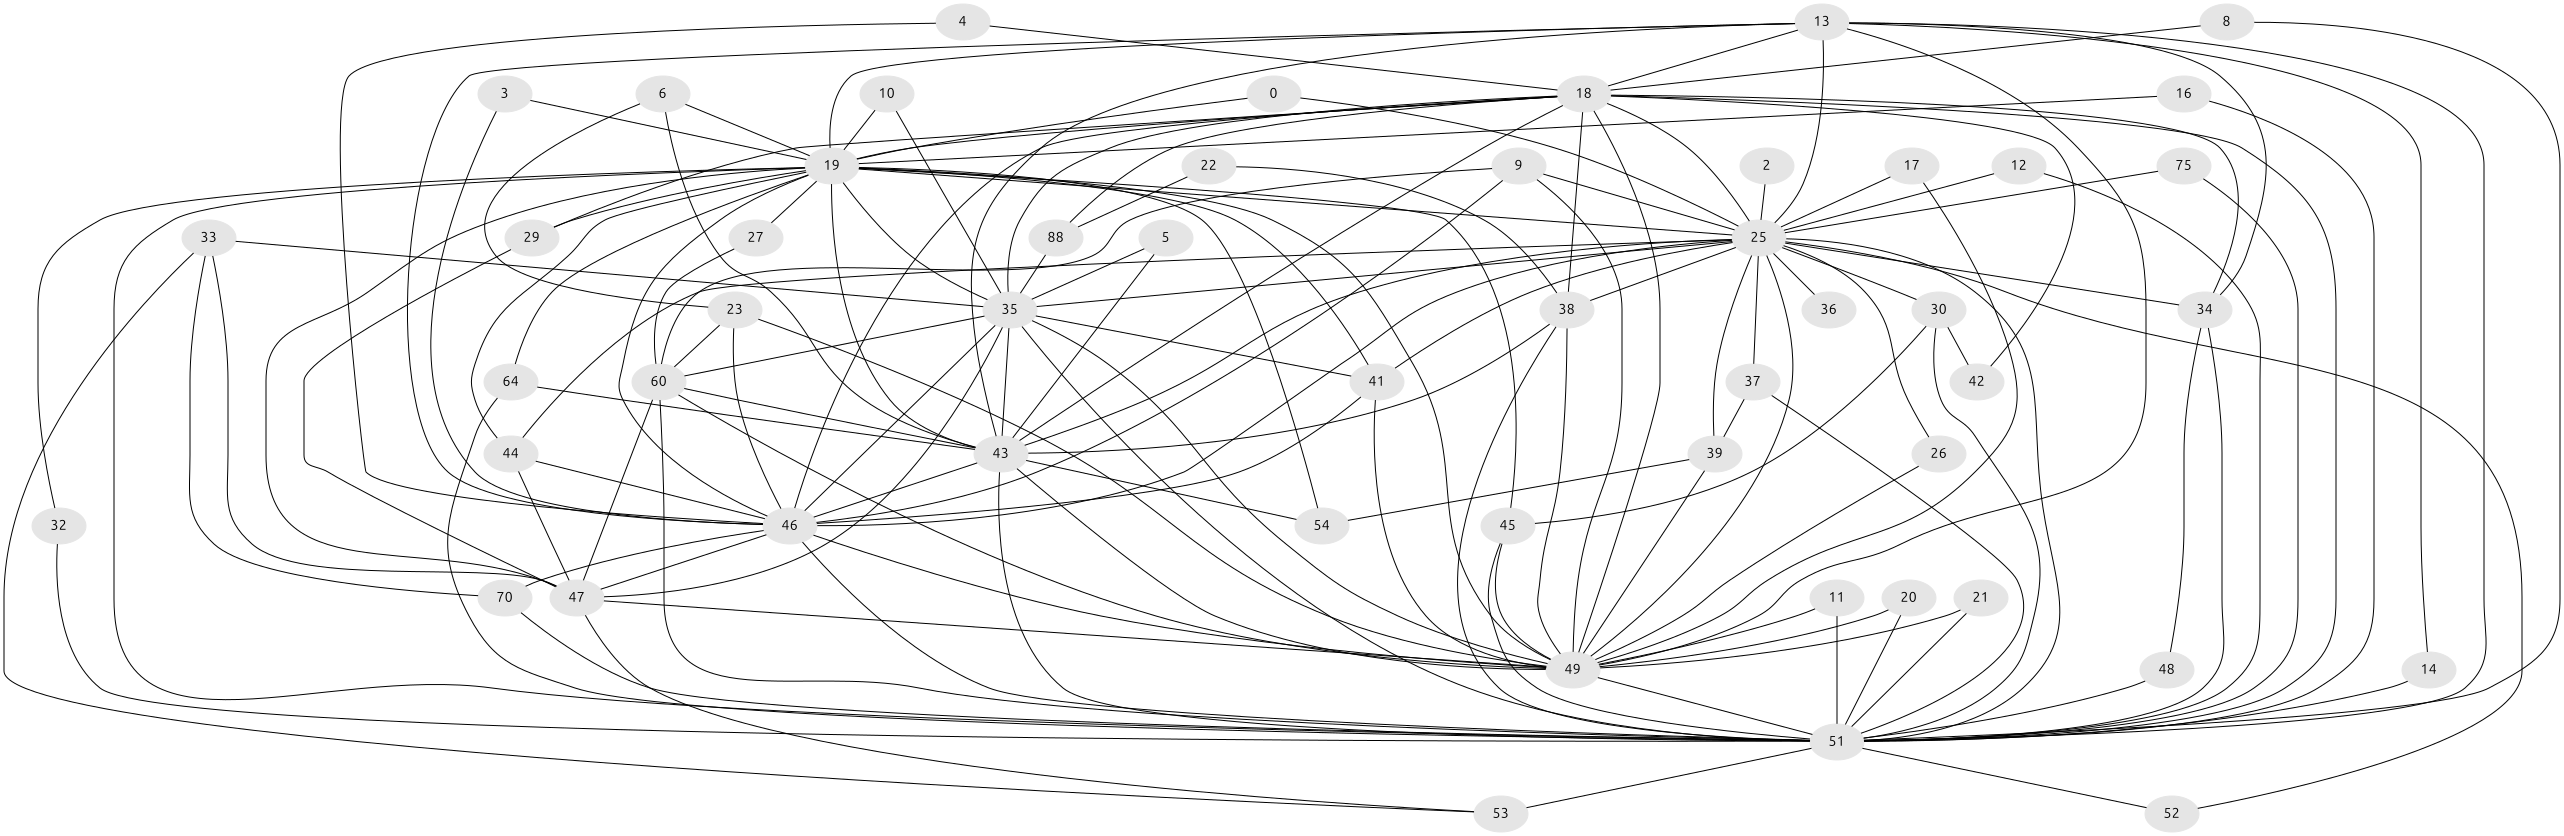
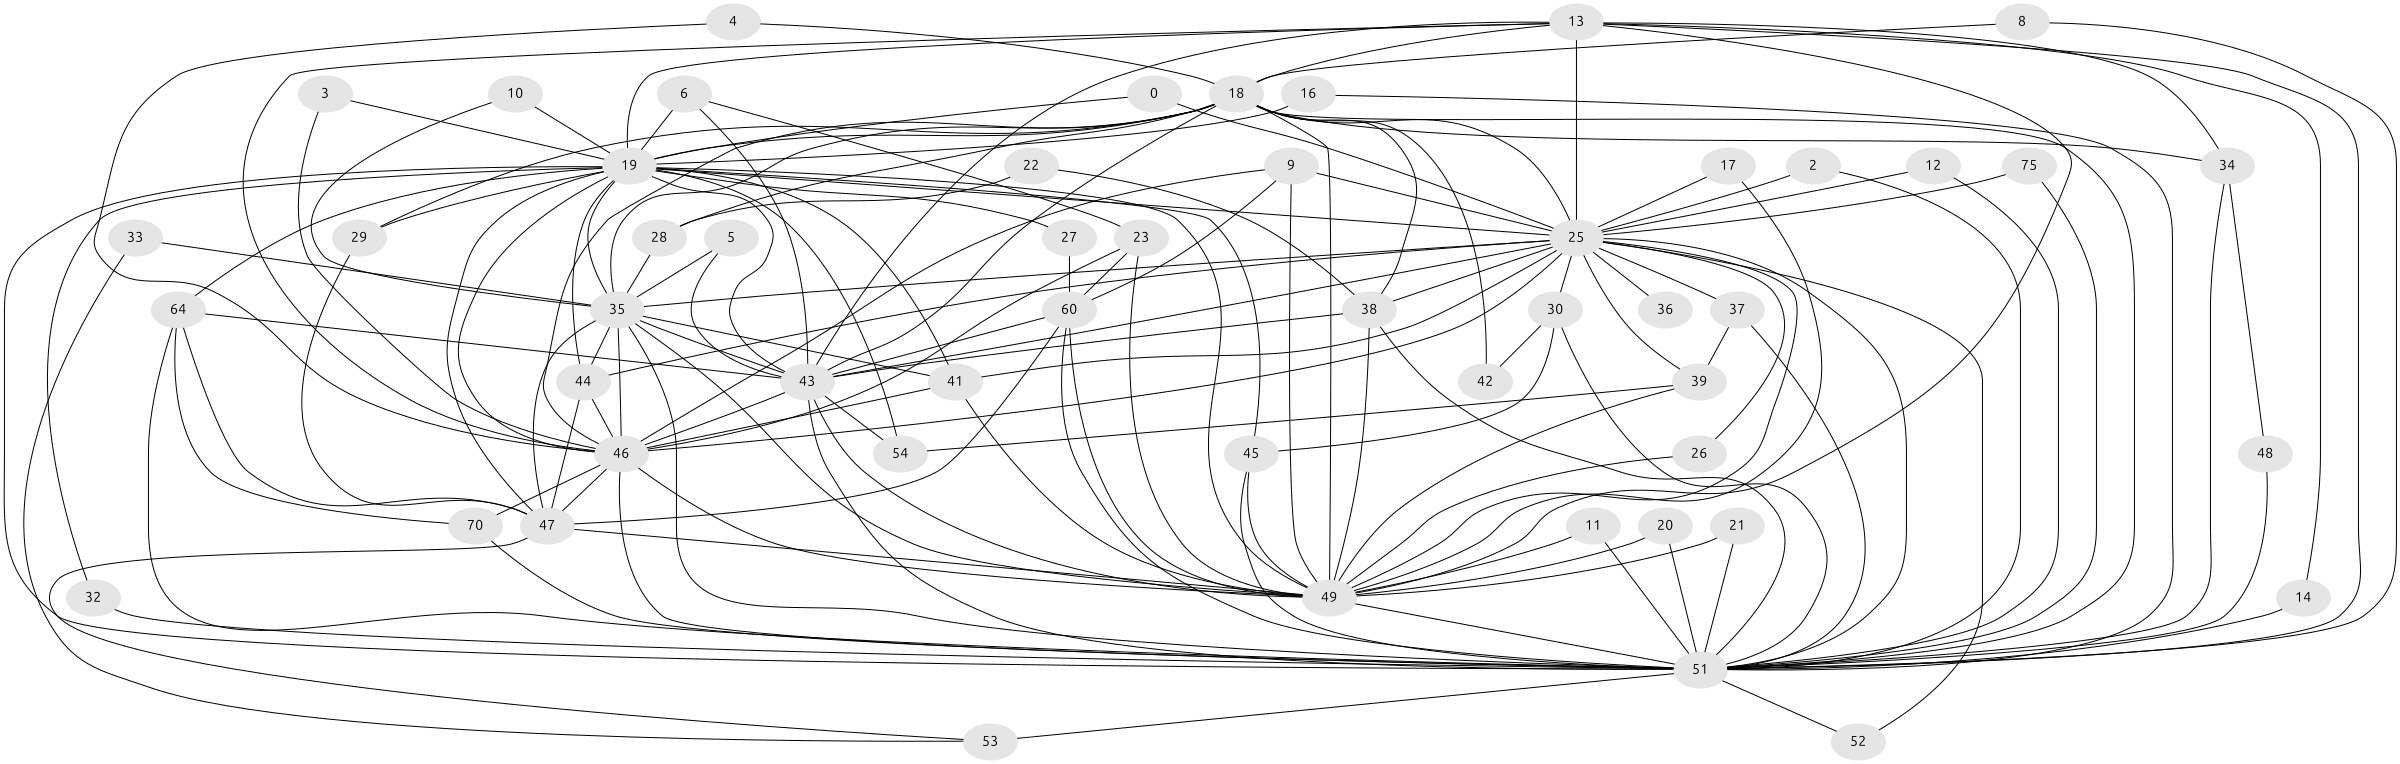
(1056, 238) -> (659, 238)
(1992, 276) -> none
(849, 343) -> (601, 346)
none -> (2020, 475)
(205, 535) -> (252, 493)
(258, 547) -> (295, 497)
